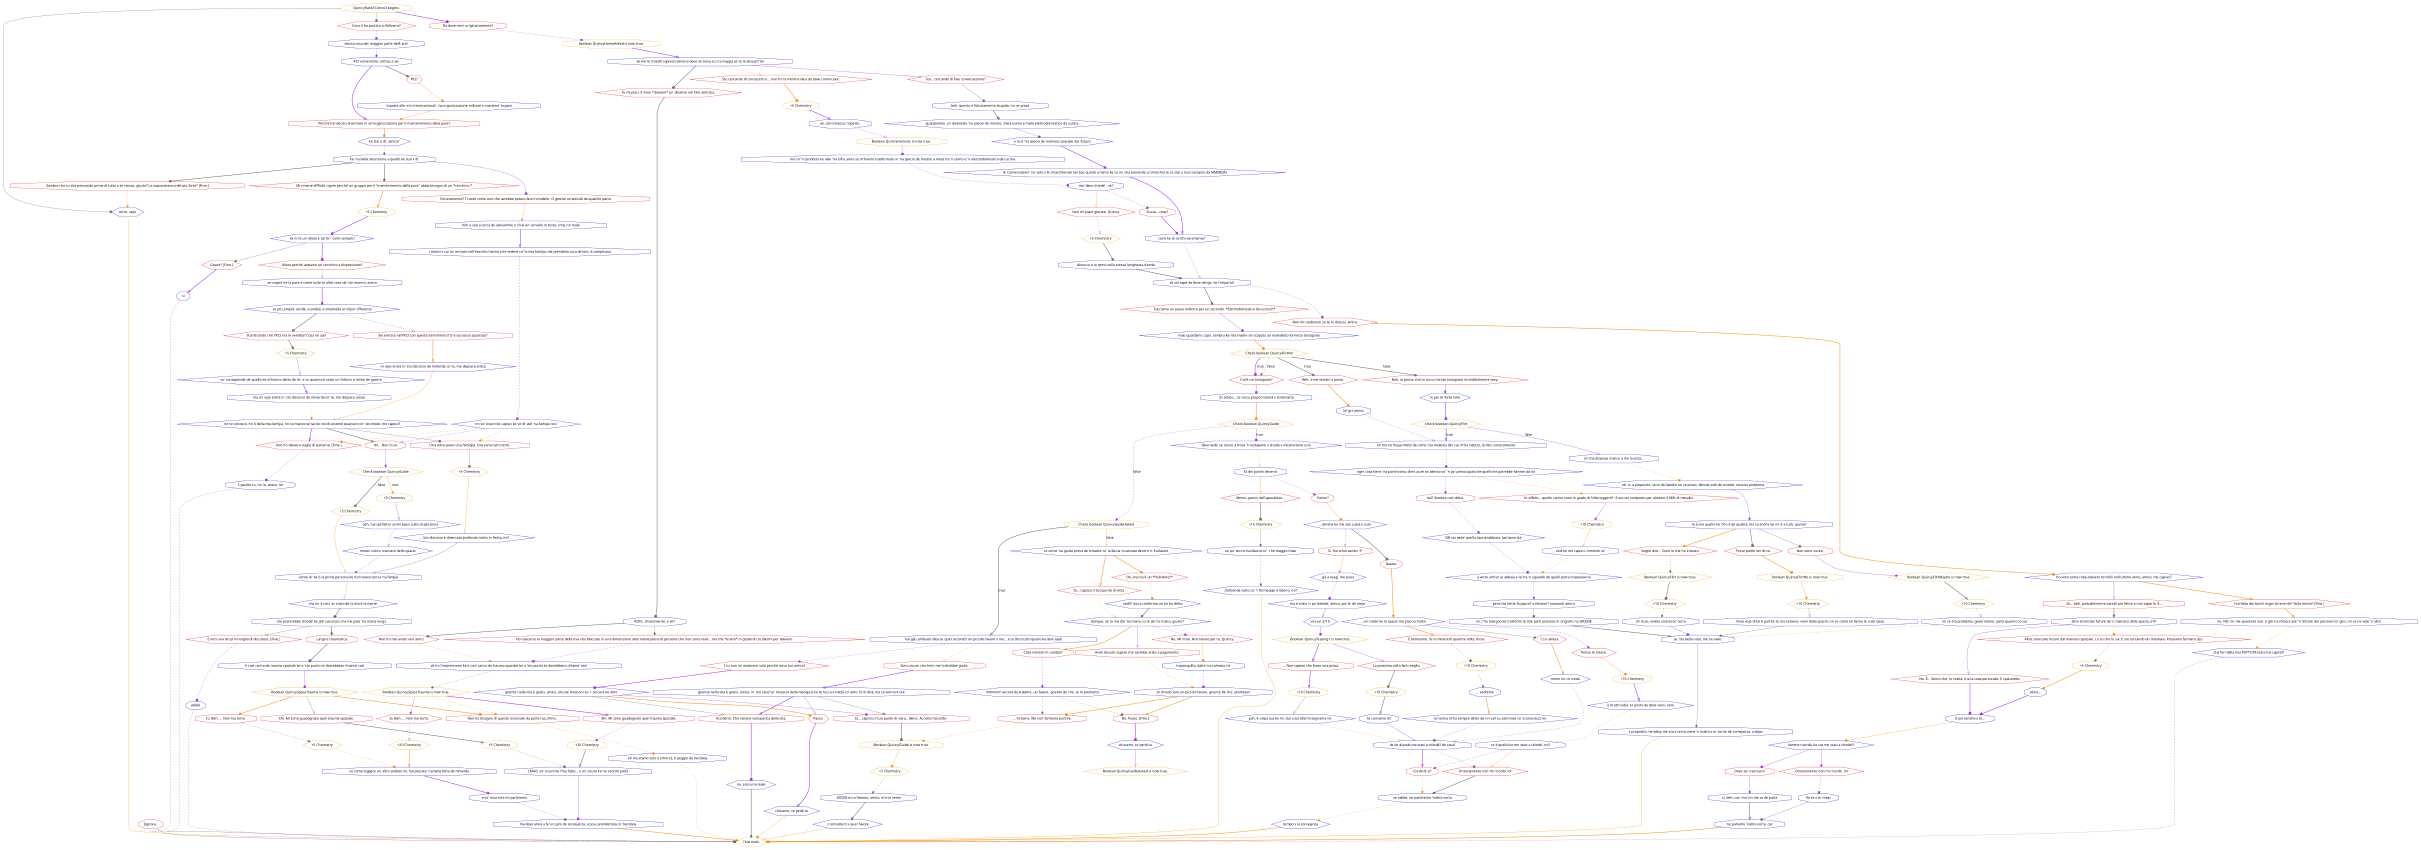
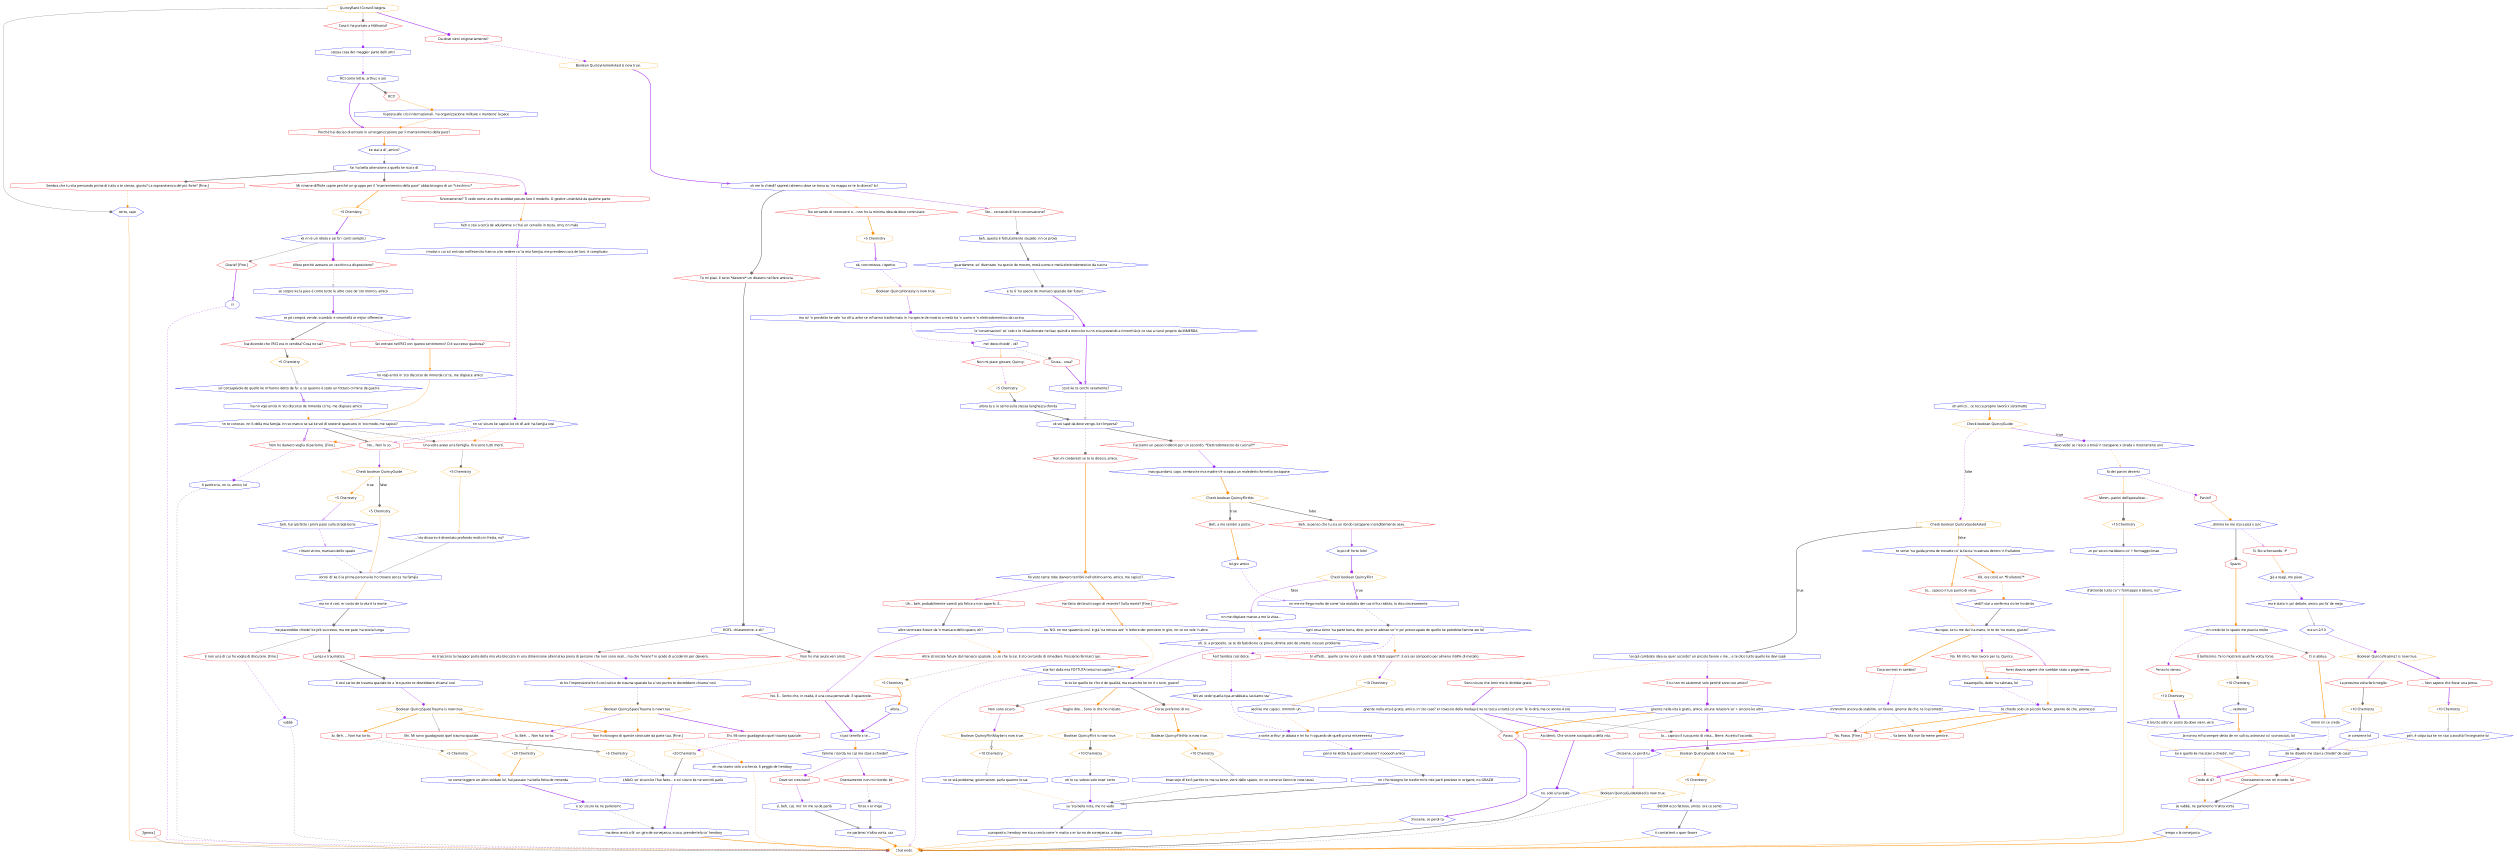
(1256, 380) -> none
(1540, 731) -> (2329, 738)
none -> (1271, 843)
